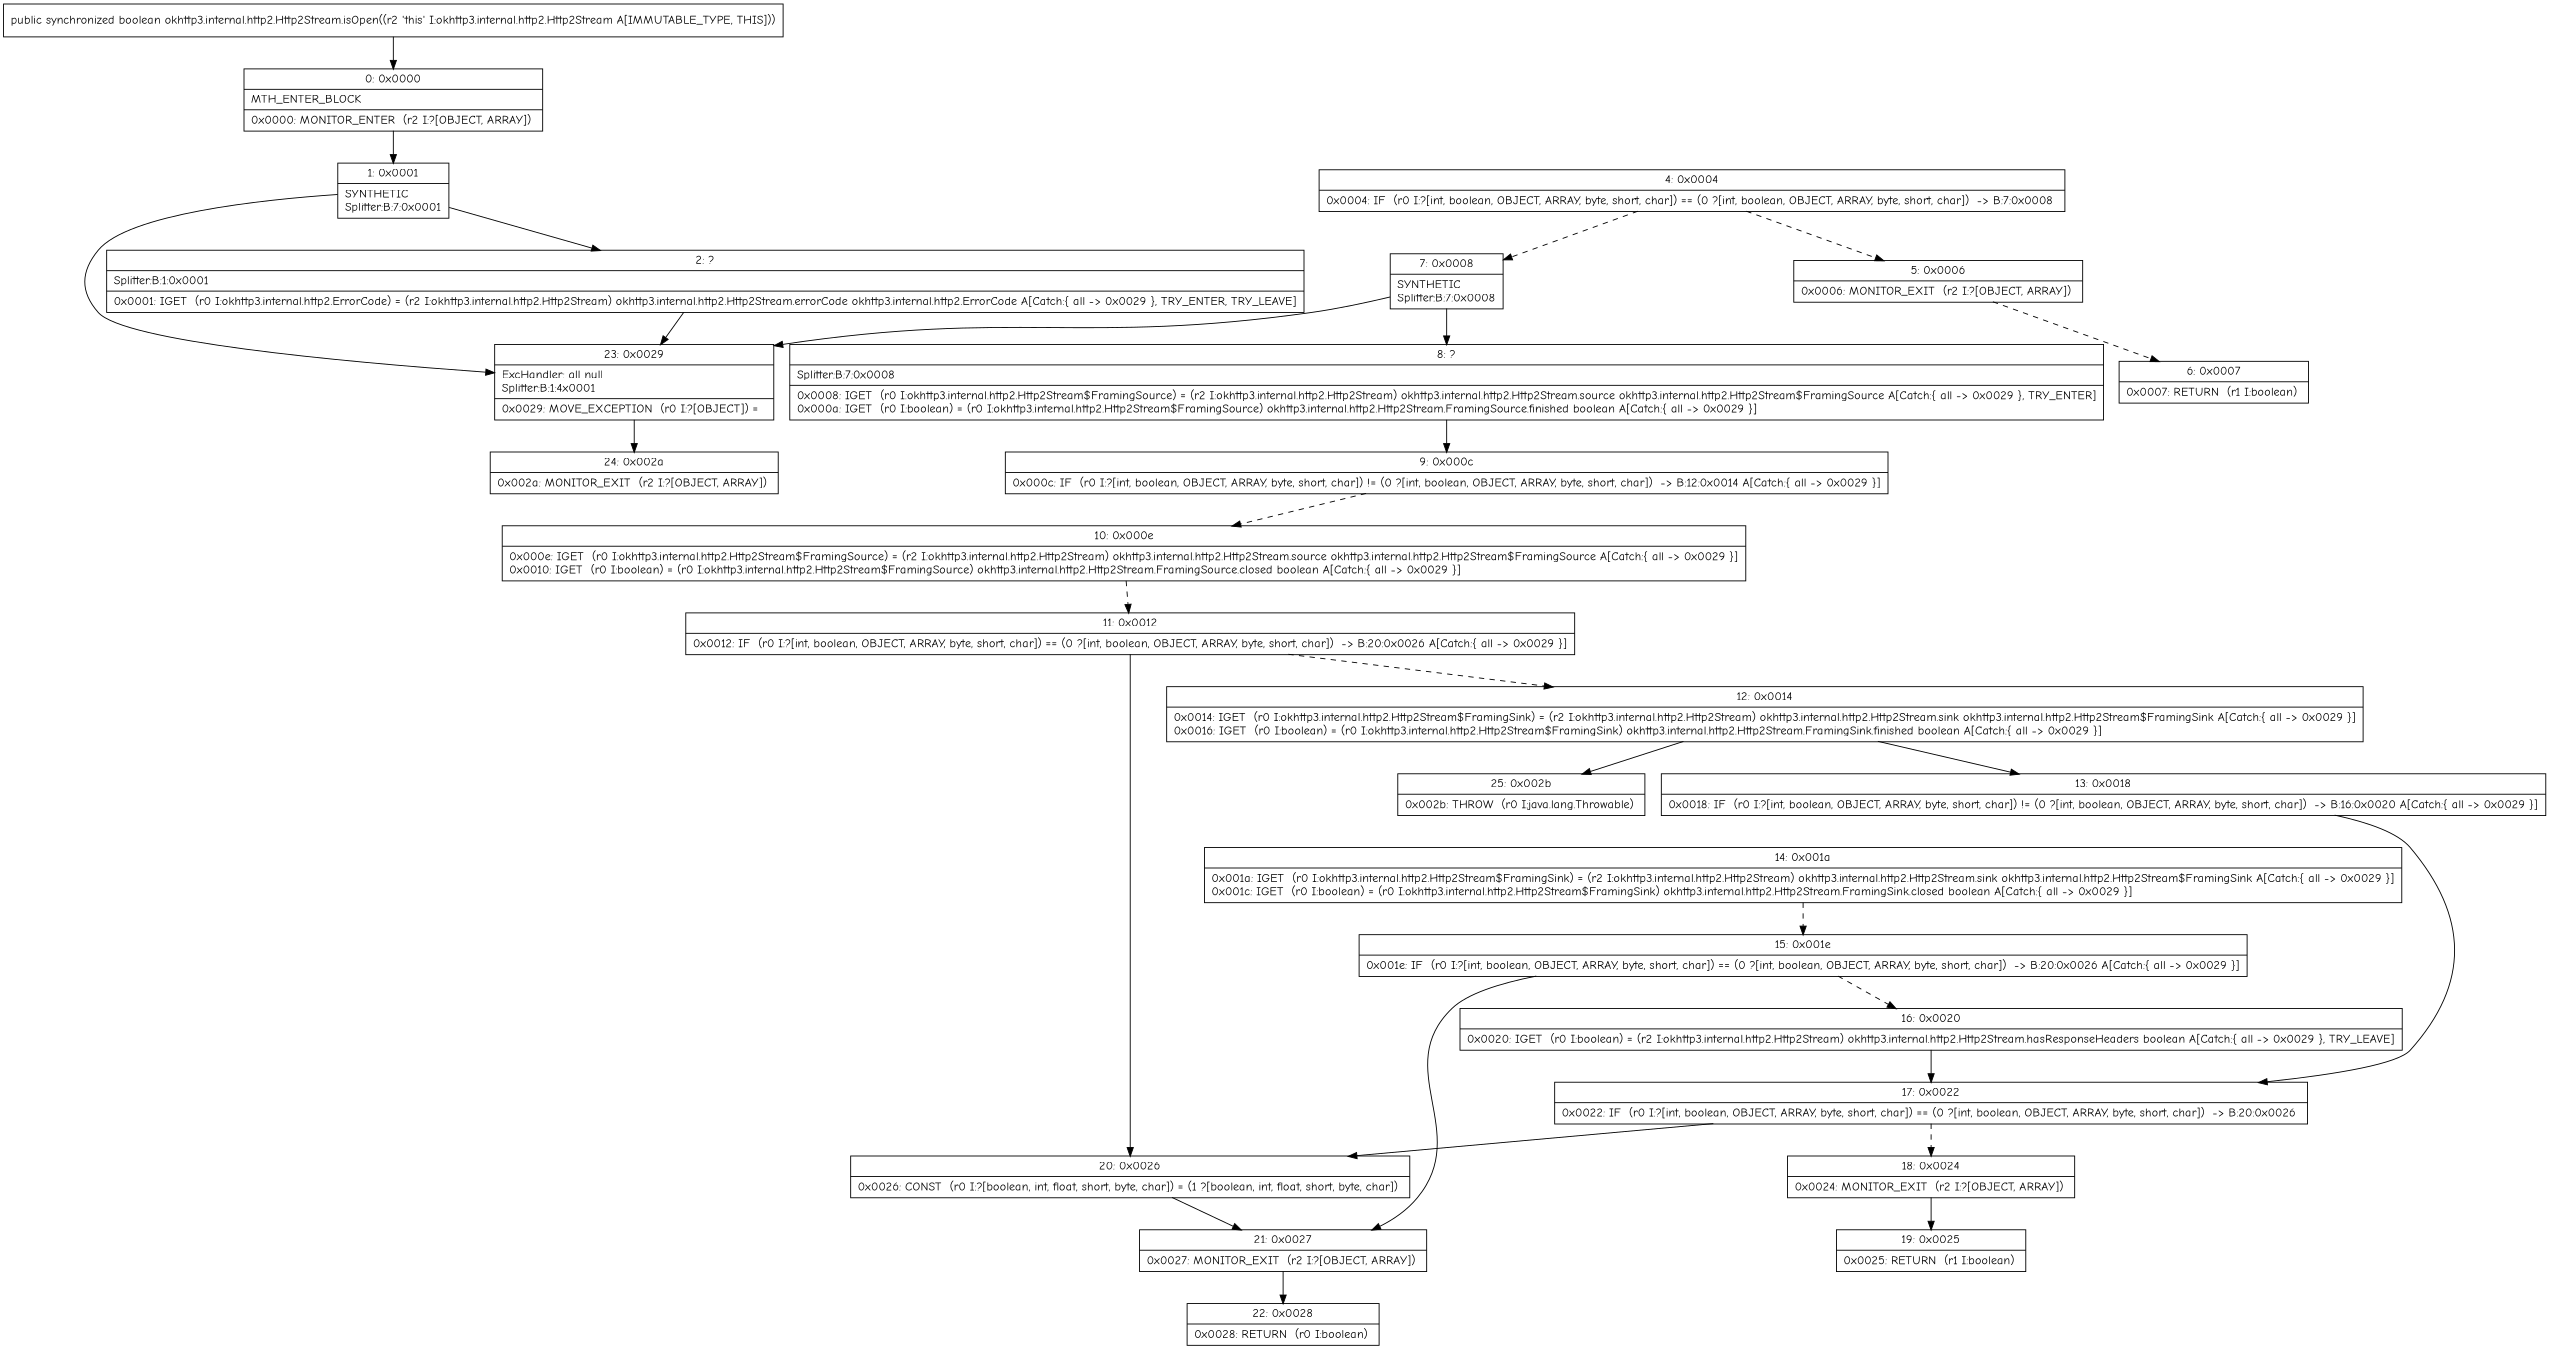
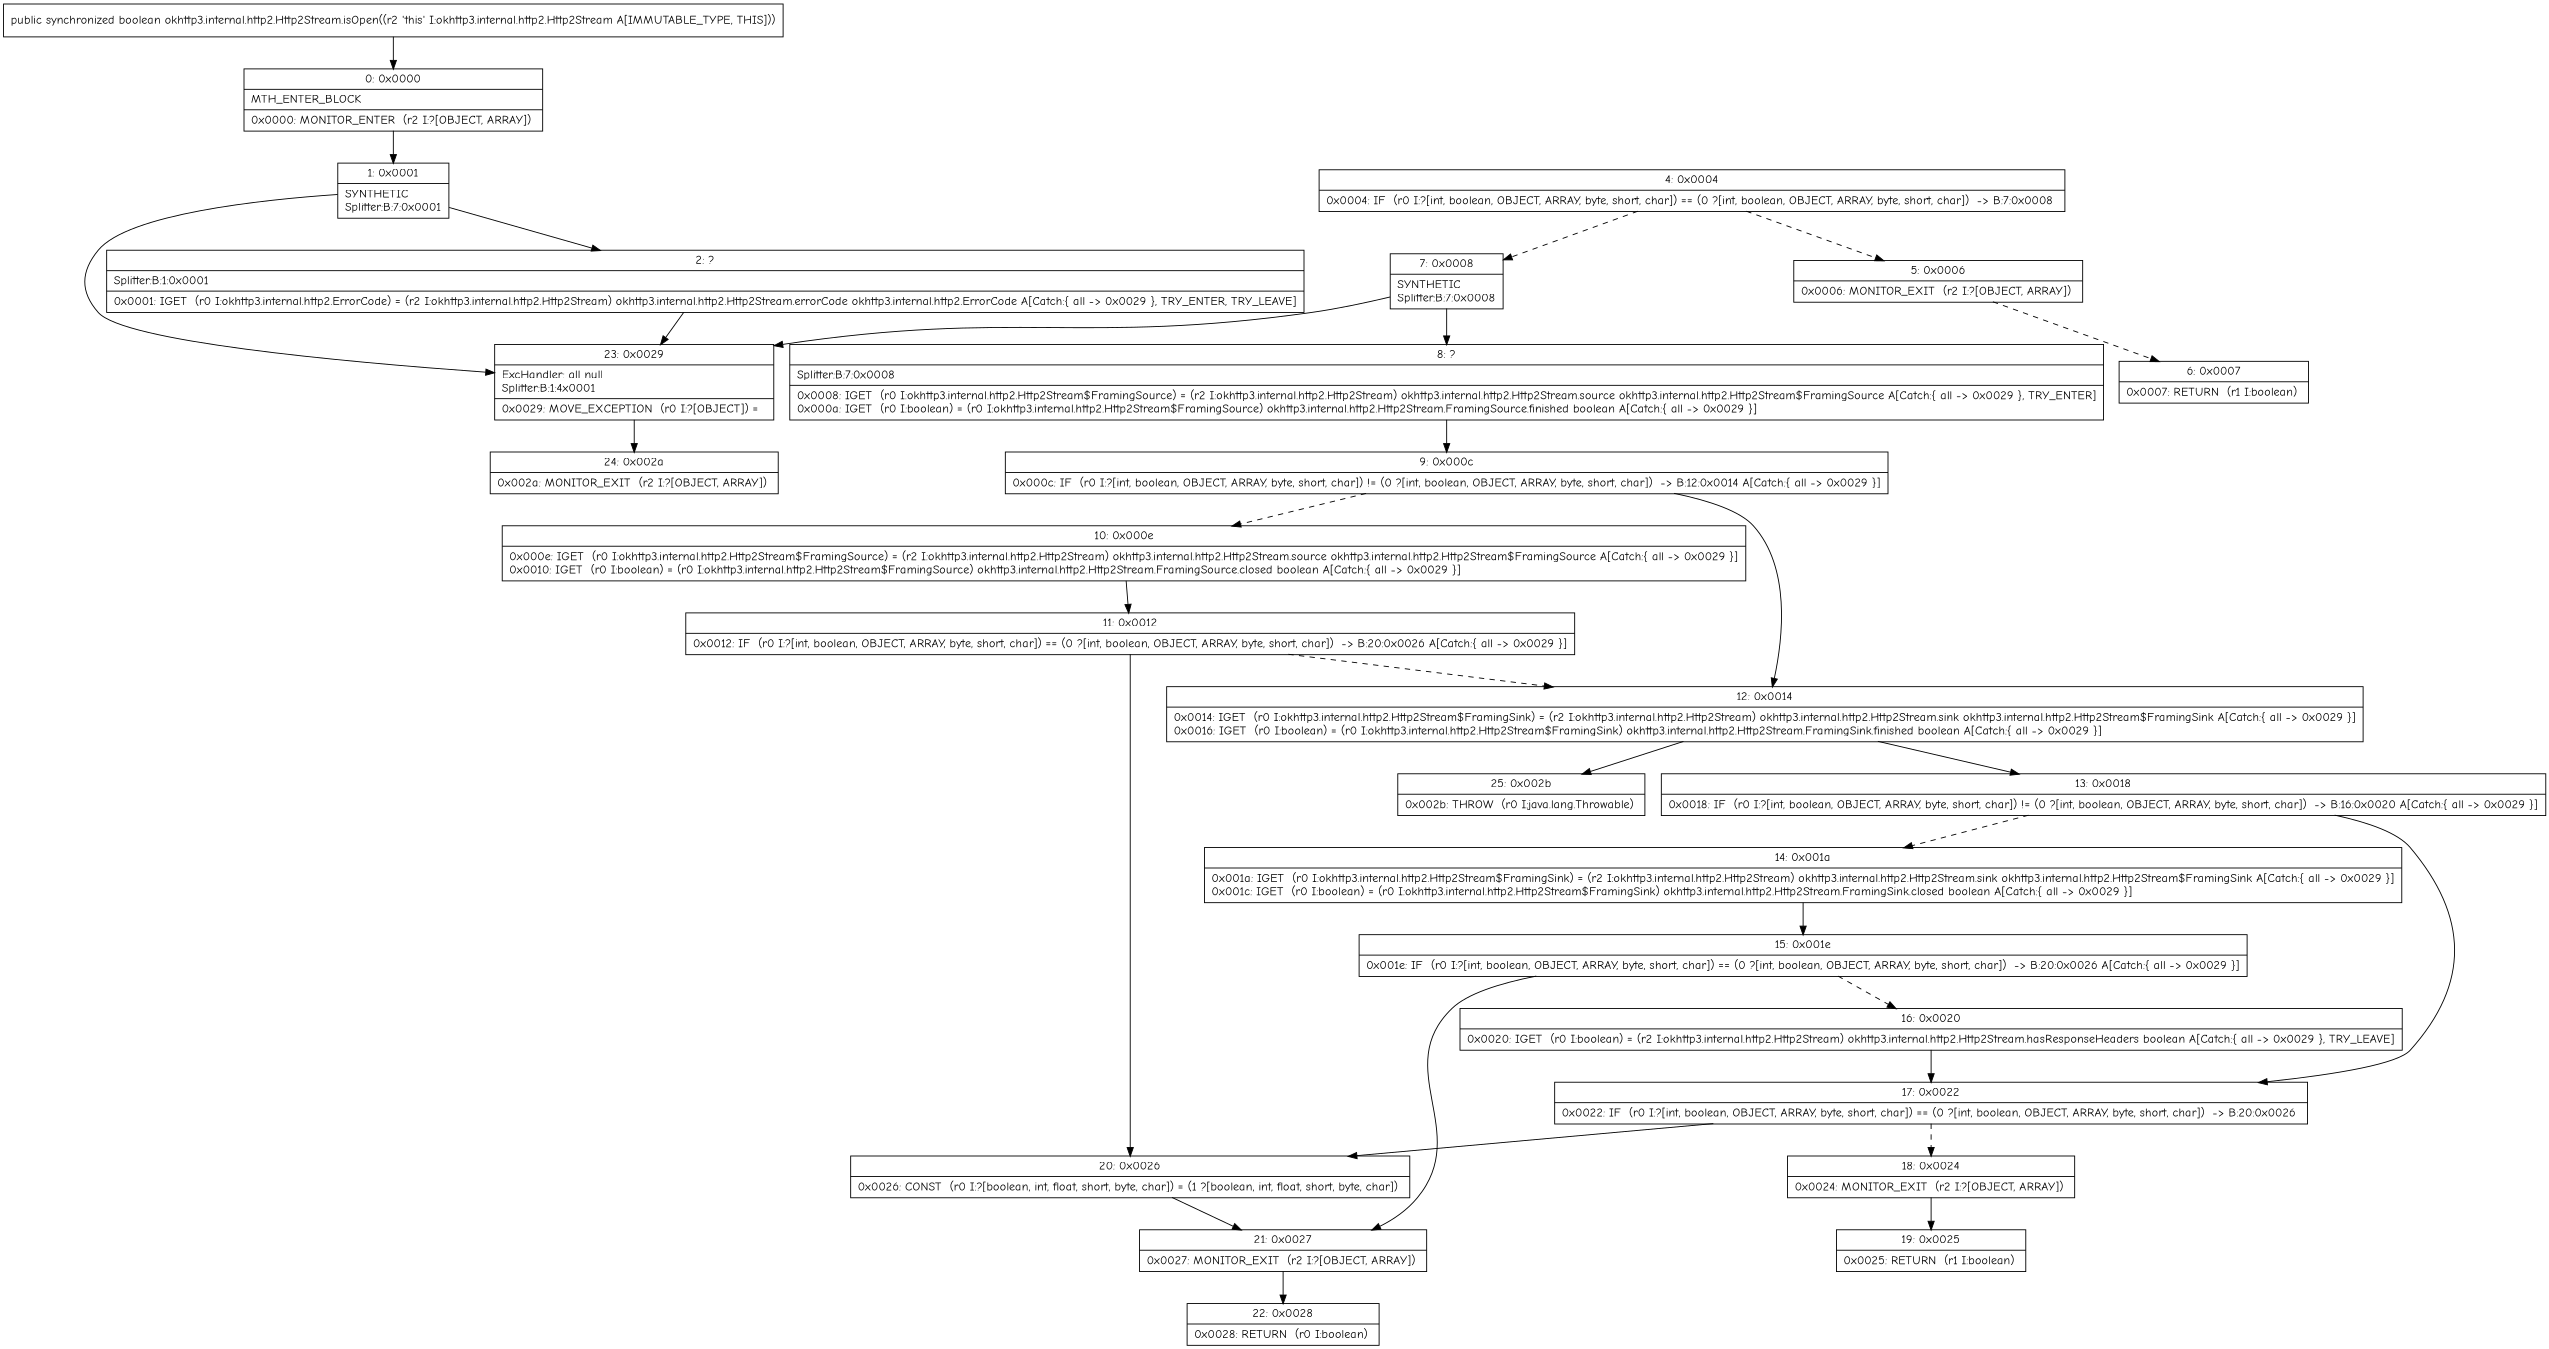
none -> (1772, 557)
(1127, 593) -> (1127, 593)
none -> (1970, 830)
(1803, 914) -> (1803, 914)
